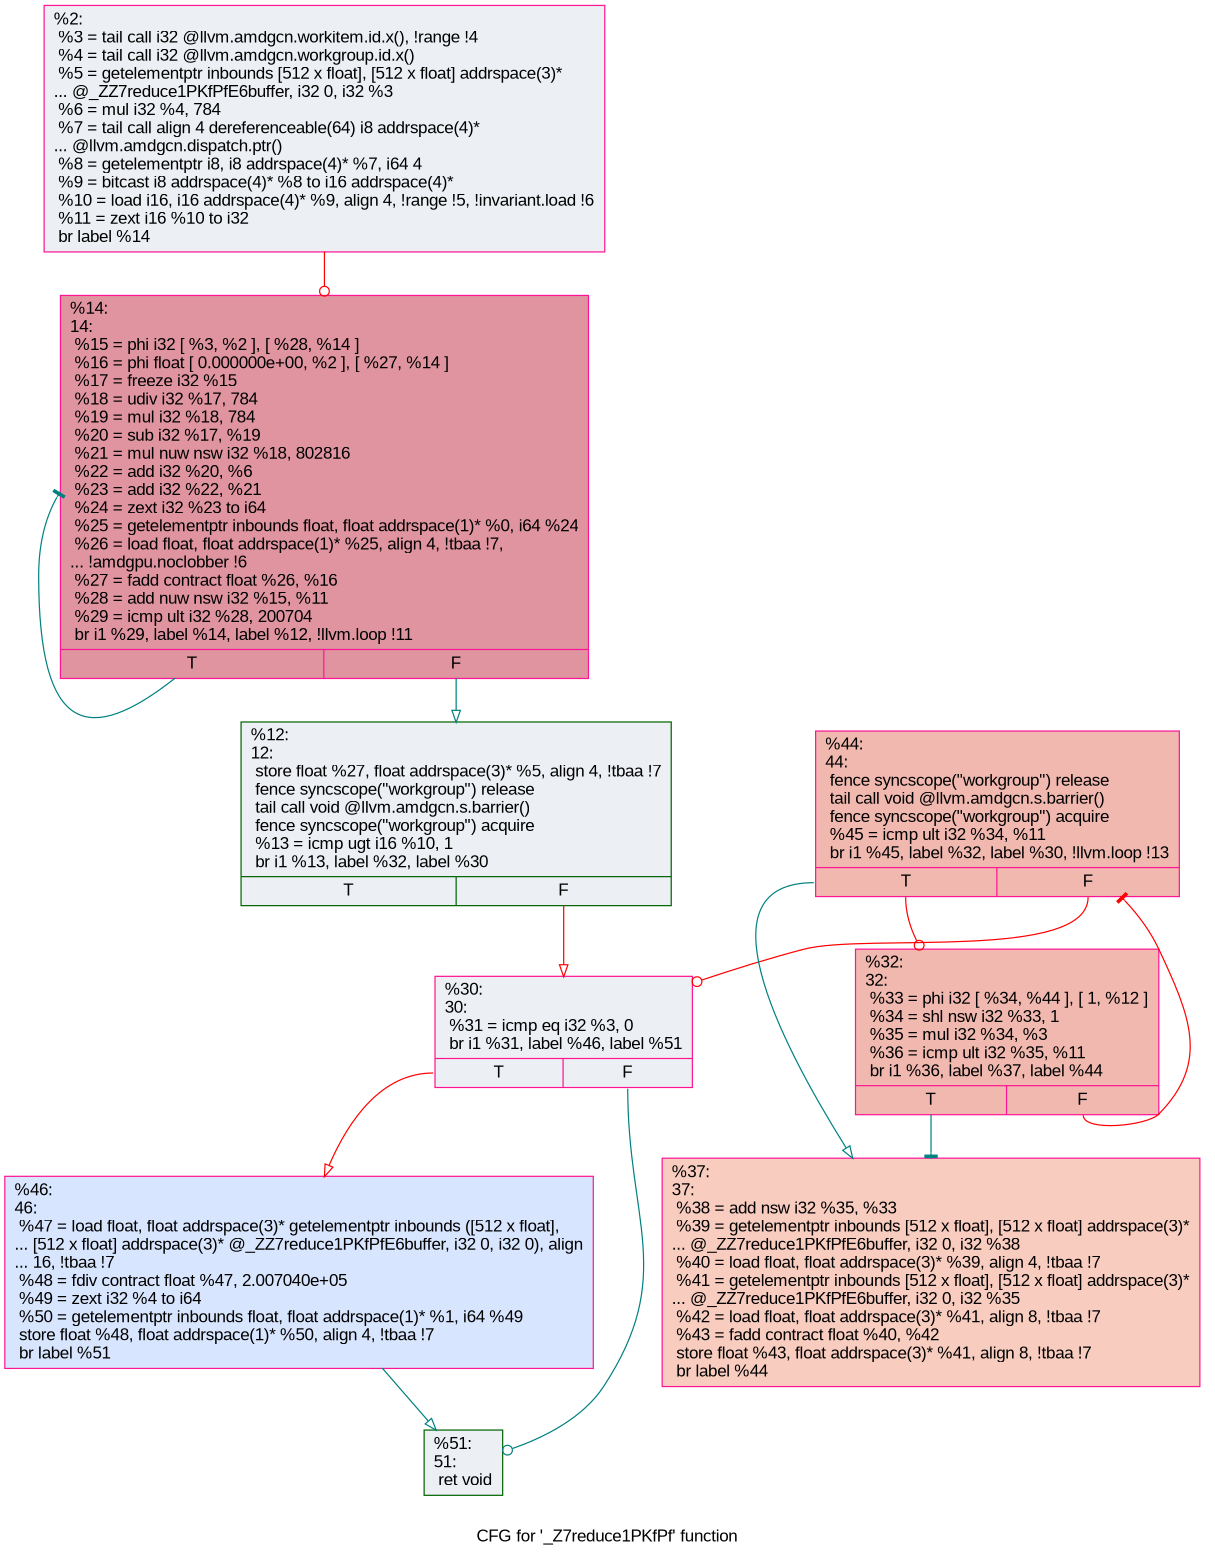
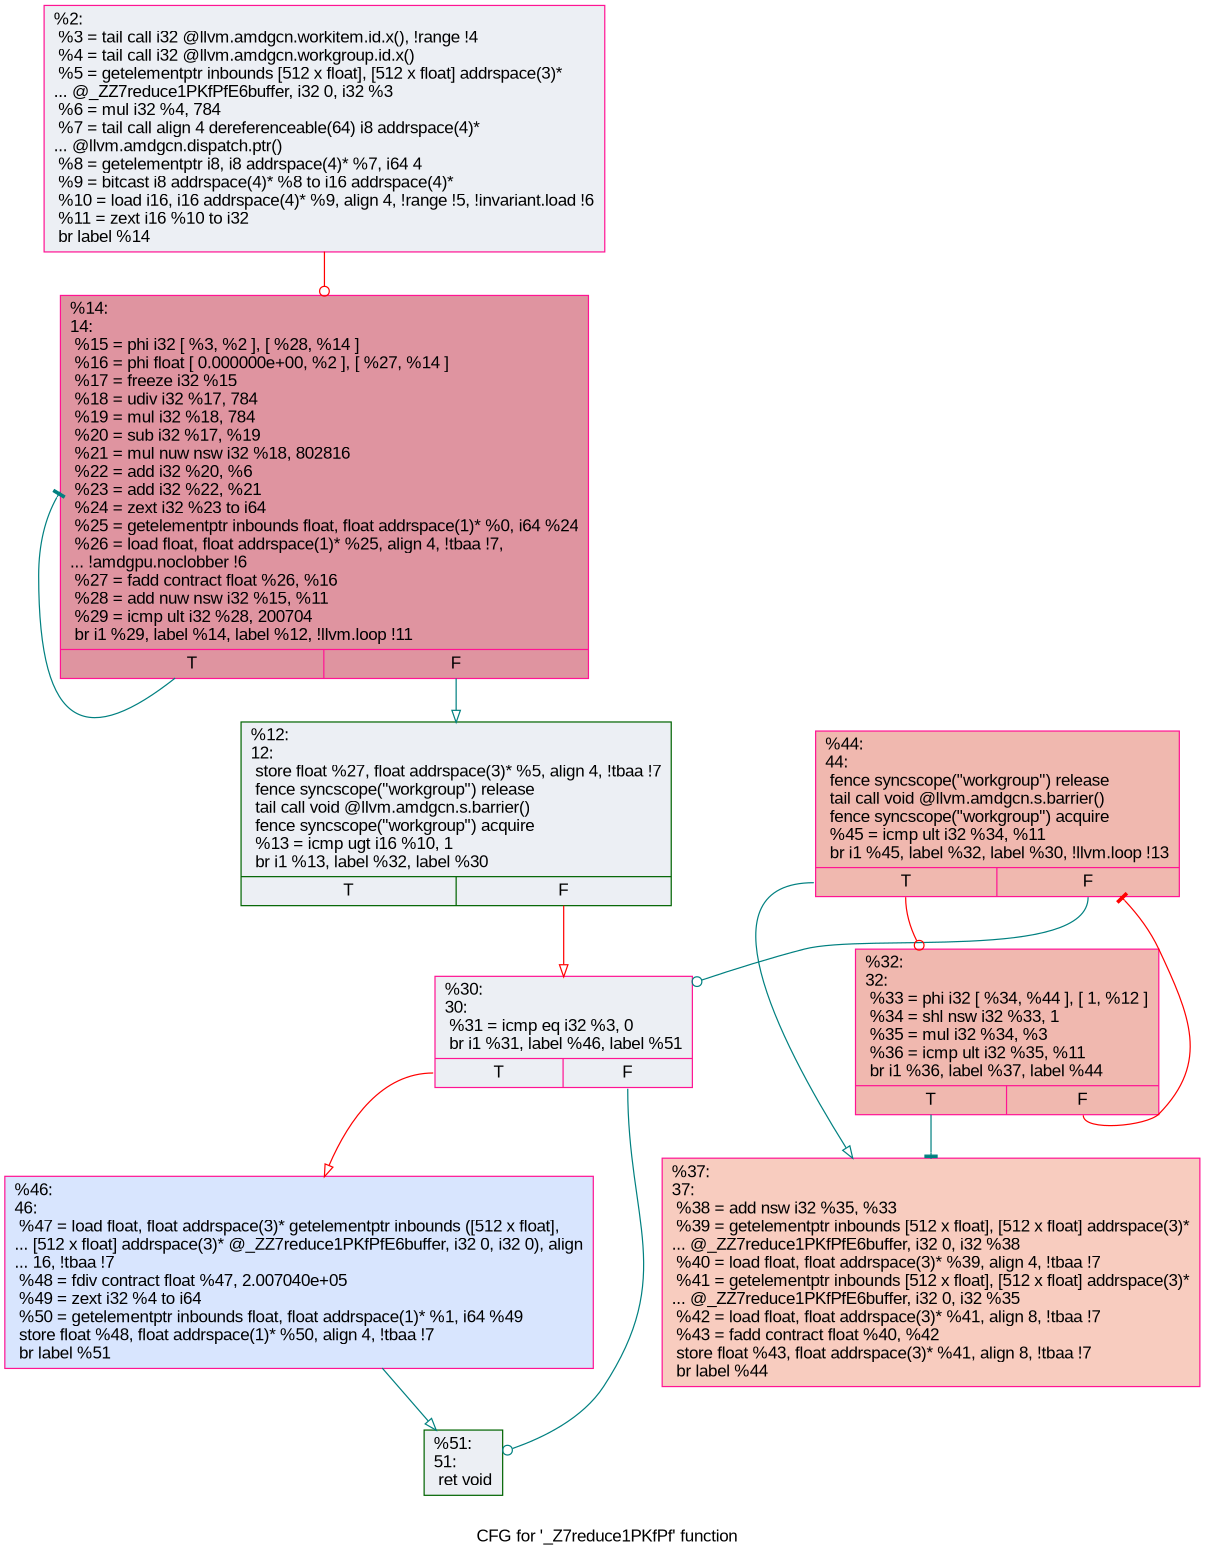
(901, 943) -> (901, 943)
